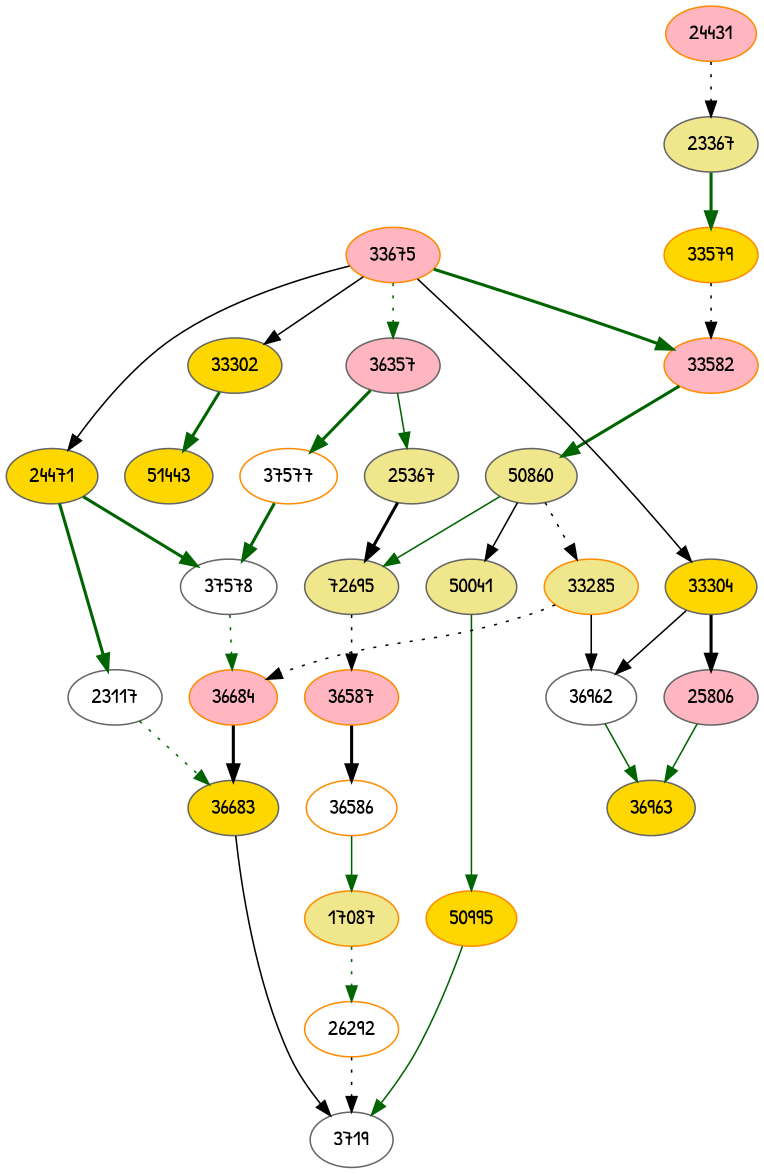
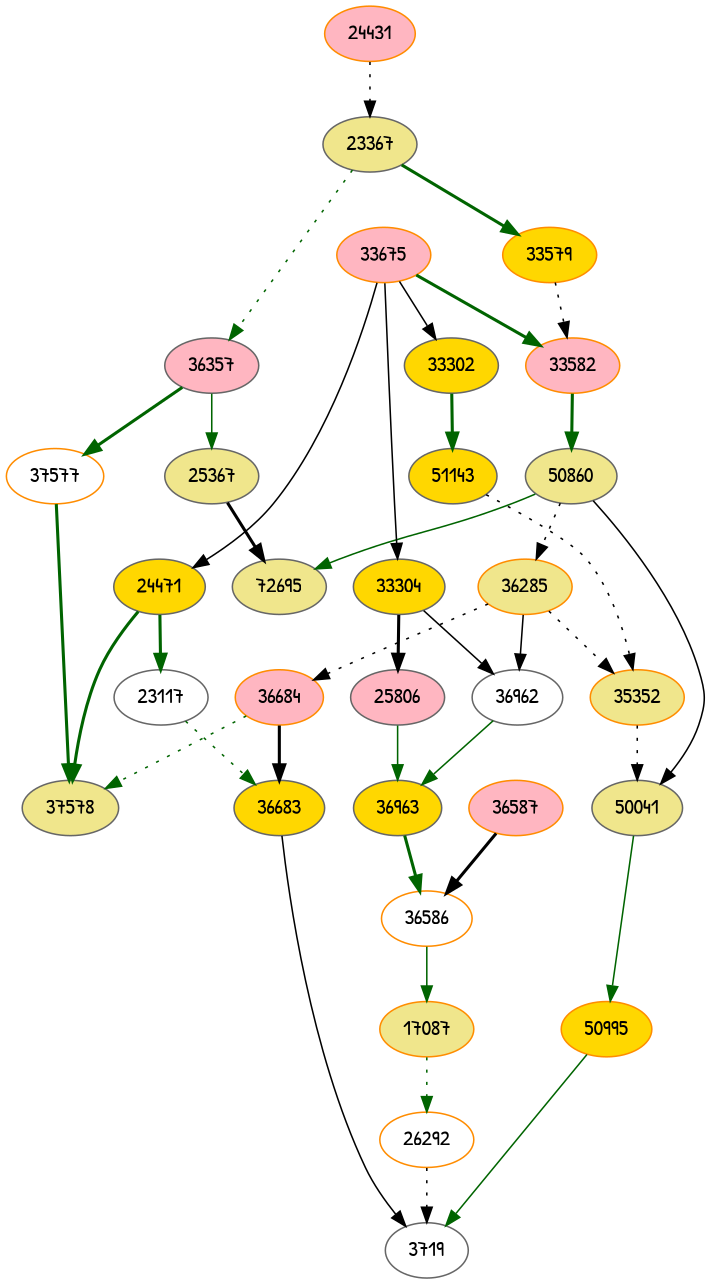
(393, 303) -> (296, 248)
(169, 476) -> (453, 476)
(229, 587) -> (70, 808)
(591, 587) -> (525, 587)
(231, 635) -> (183, 749)
(352, 635) -> none
none -> (637, 697)
none -> (410, 856)
